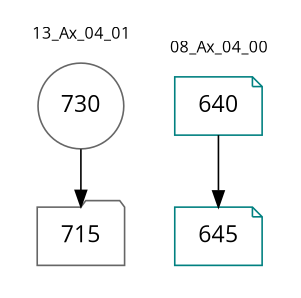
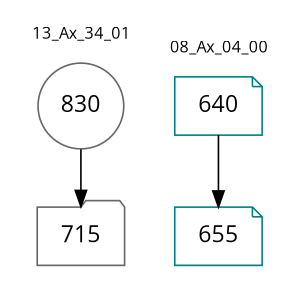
(82, 35) -> (82, 35)
(81, 106) -> (81, 106)
(218, 236) -> (218, 236)
